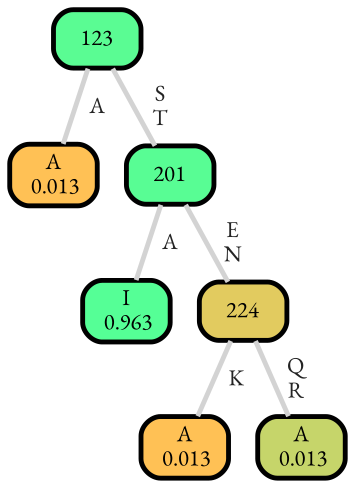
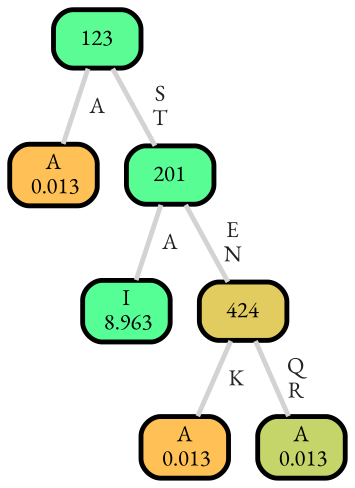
(126, 311) -> (126, 311)
(243, 311) -> (243, 311)
